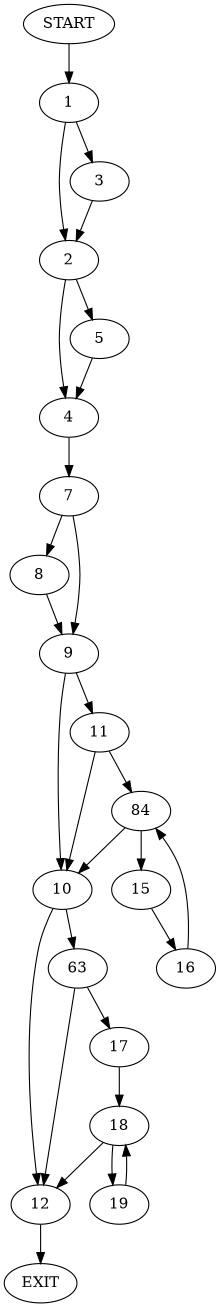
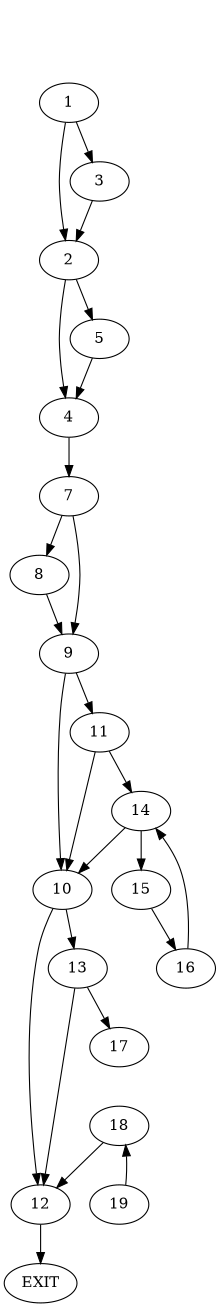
(69, 24) -> none
(141, 811) -> (141, 811)
(78, 968) -> (78, 968)
(119, 1081) -> none
(112, 1160) -> none
